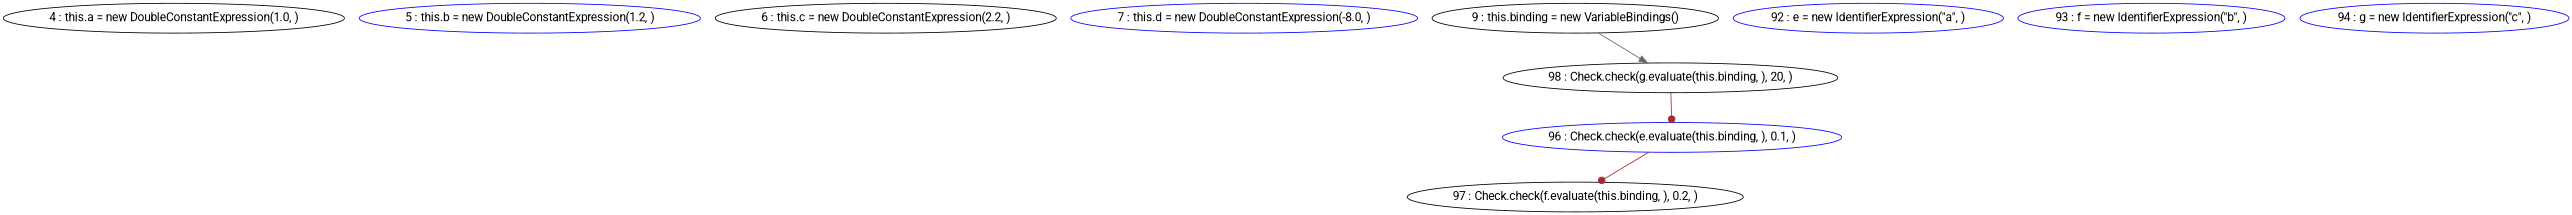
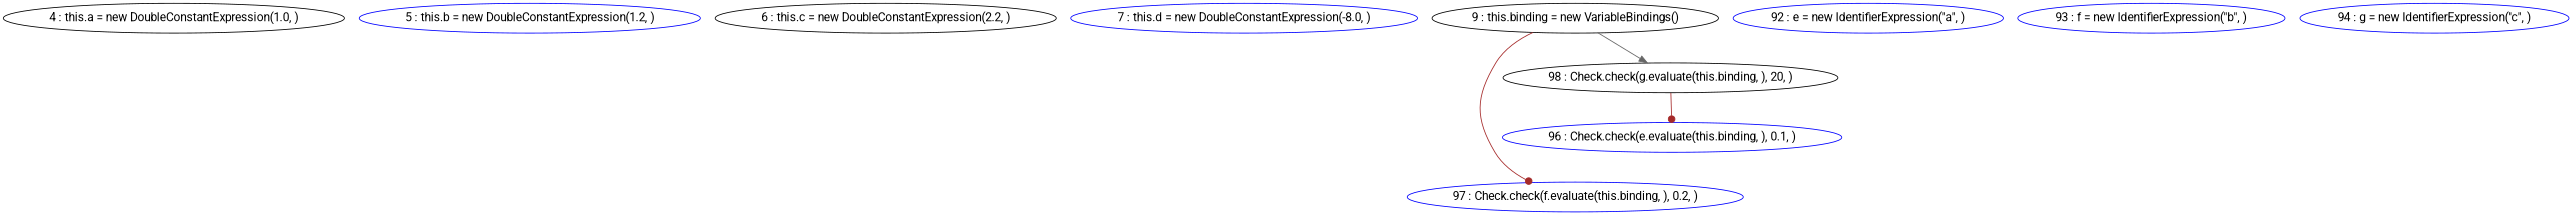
(1627, 165) -> (1480, 104)
(1575, 197) -> (1575, 197)
